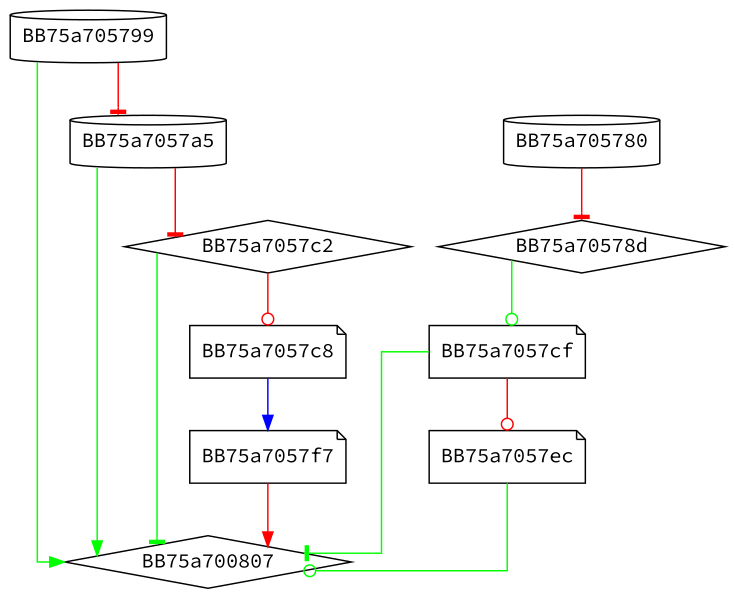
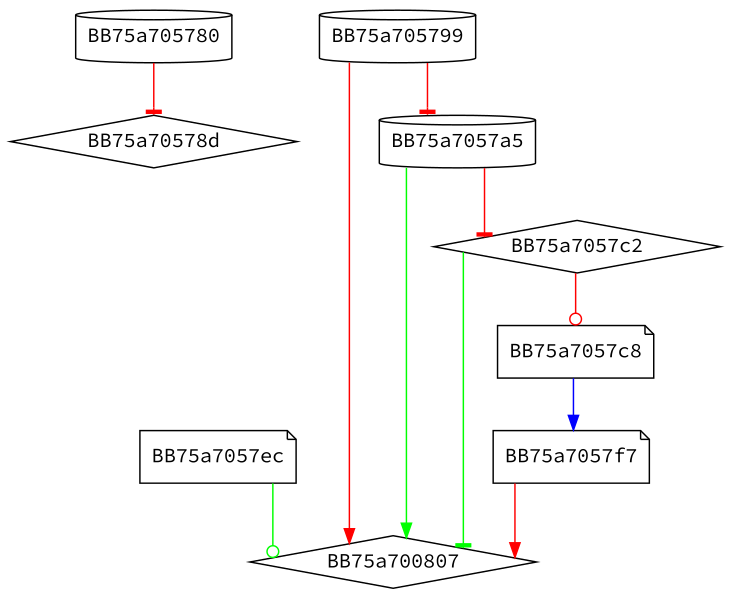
(37, 318) -> (349, 296)
(507, 352) -> none
